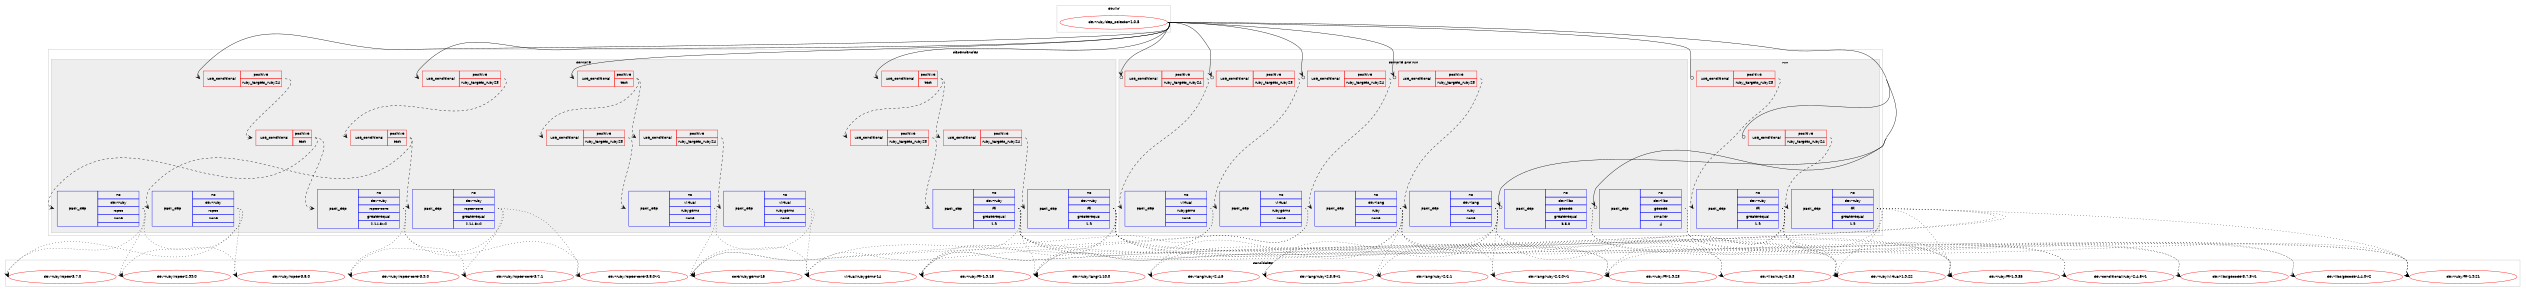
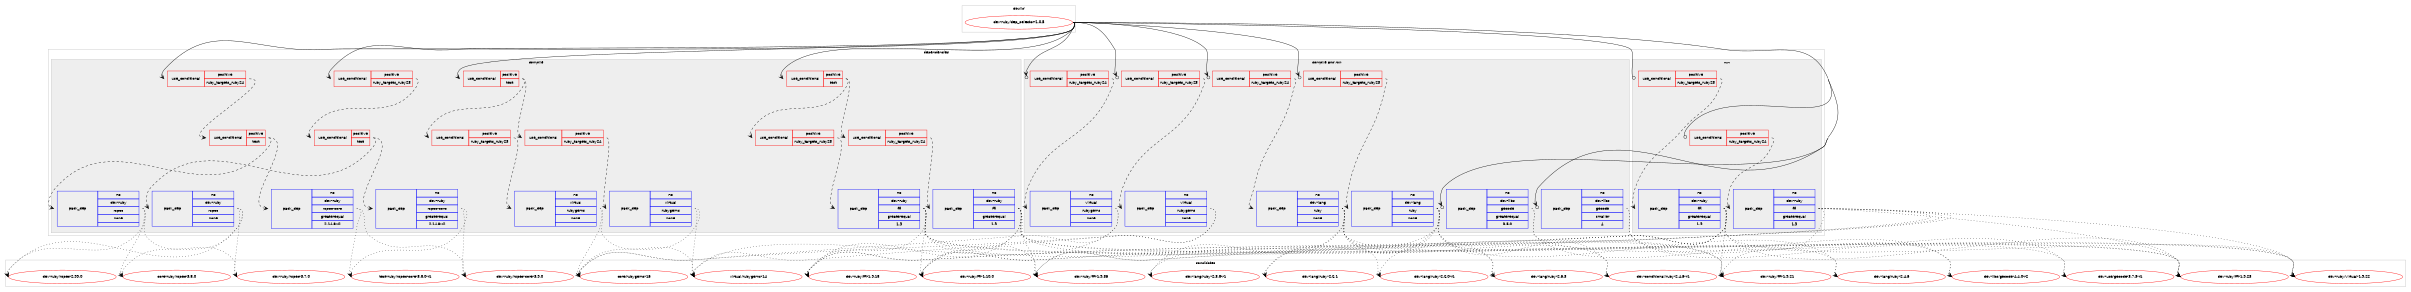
(291, 277) -> (177, 277)
(520, 277) -> none
(634, 277) -> (405, 277)
(1091, 277) -> (977, 277)
(1777, 277) -> (1549, 277)
(2235, 277) -> (2120, 277)
